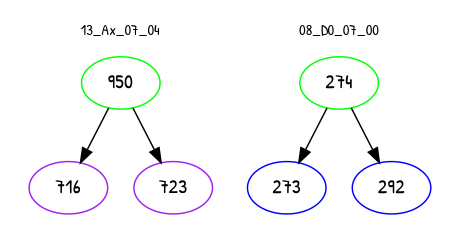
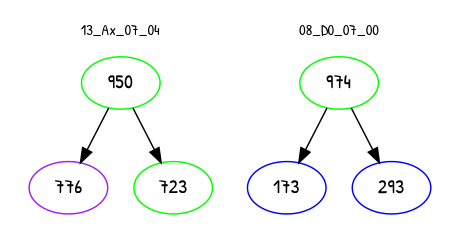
(339, 83) -> (339, 83)
(68, 188) -> (68, 188)
(173, 188) -> (173, 188)
(287, 188) -> (287, 188)
(392, 188) -> (392, 188)
